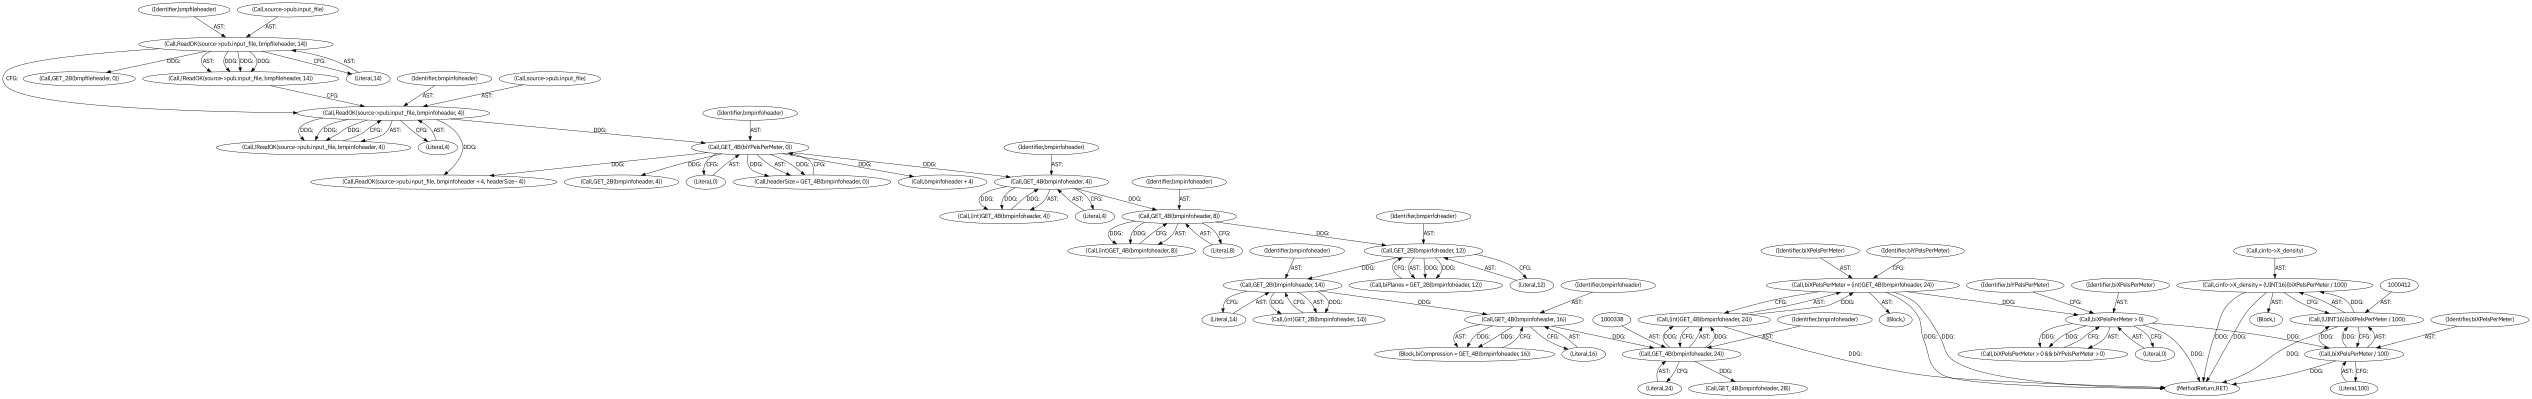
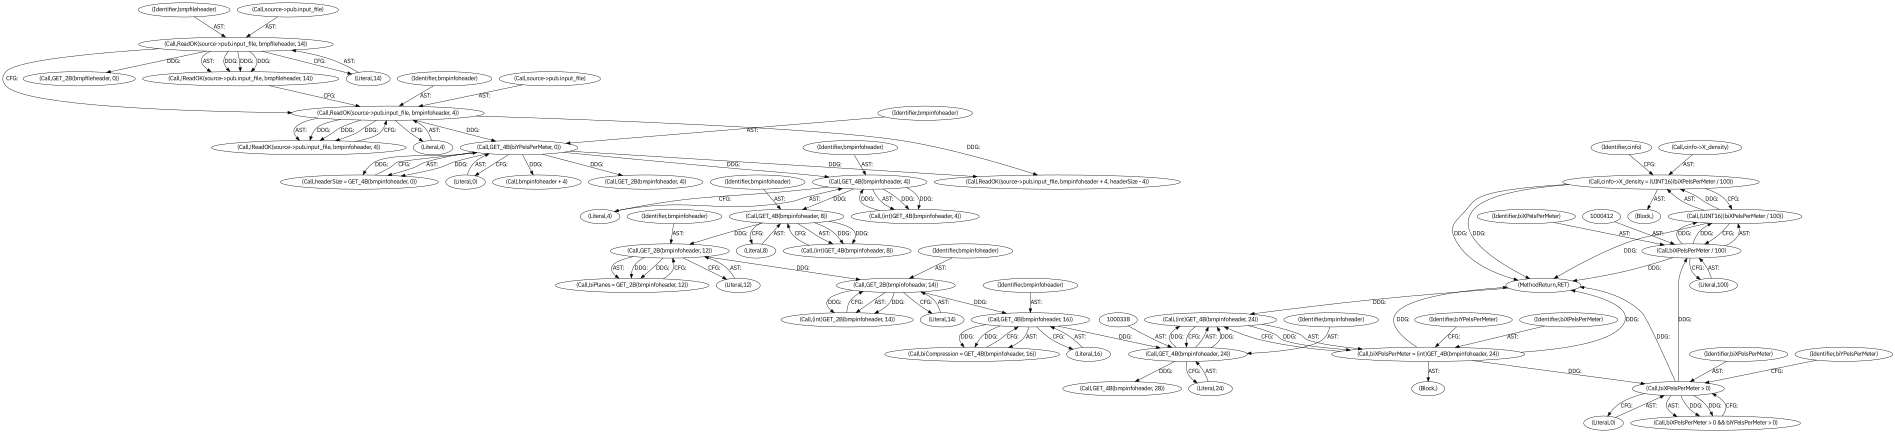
none -> (1621, 148)
(2380, 301) -> (1643, 232)
(1465, 354) -> (972, 354)
(1940, 377) -> (1381, 299)
